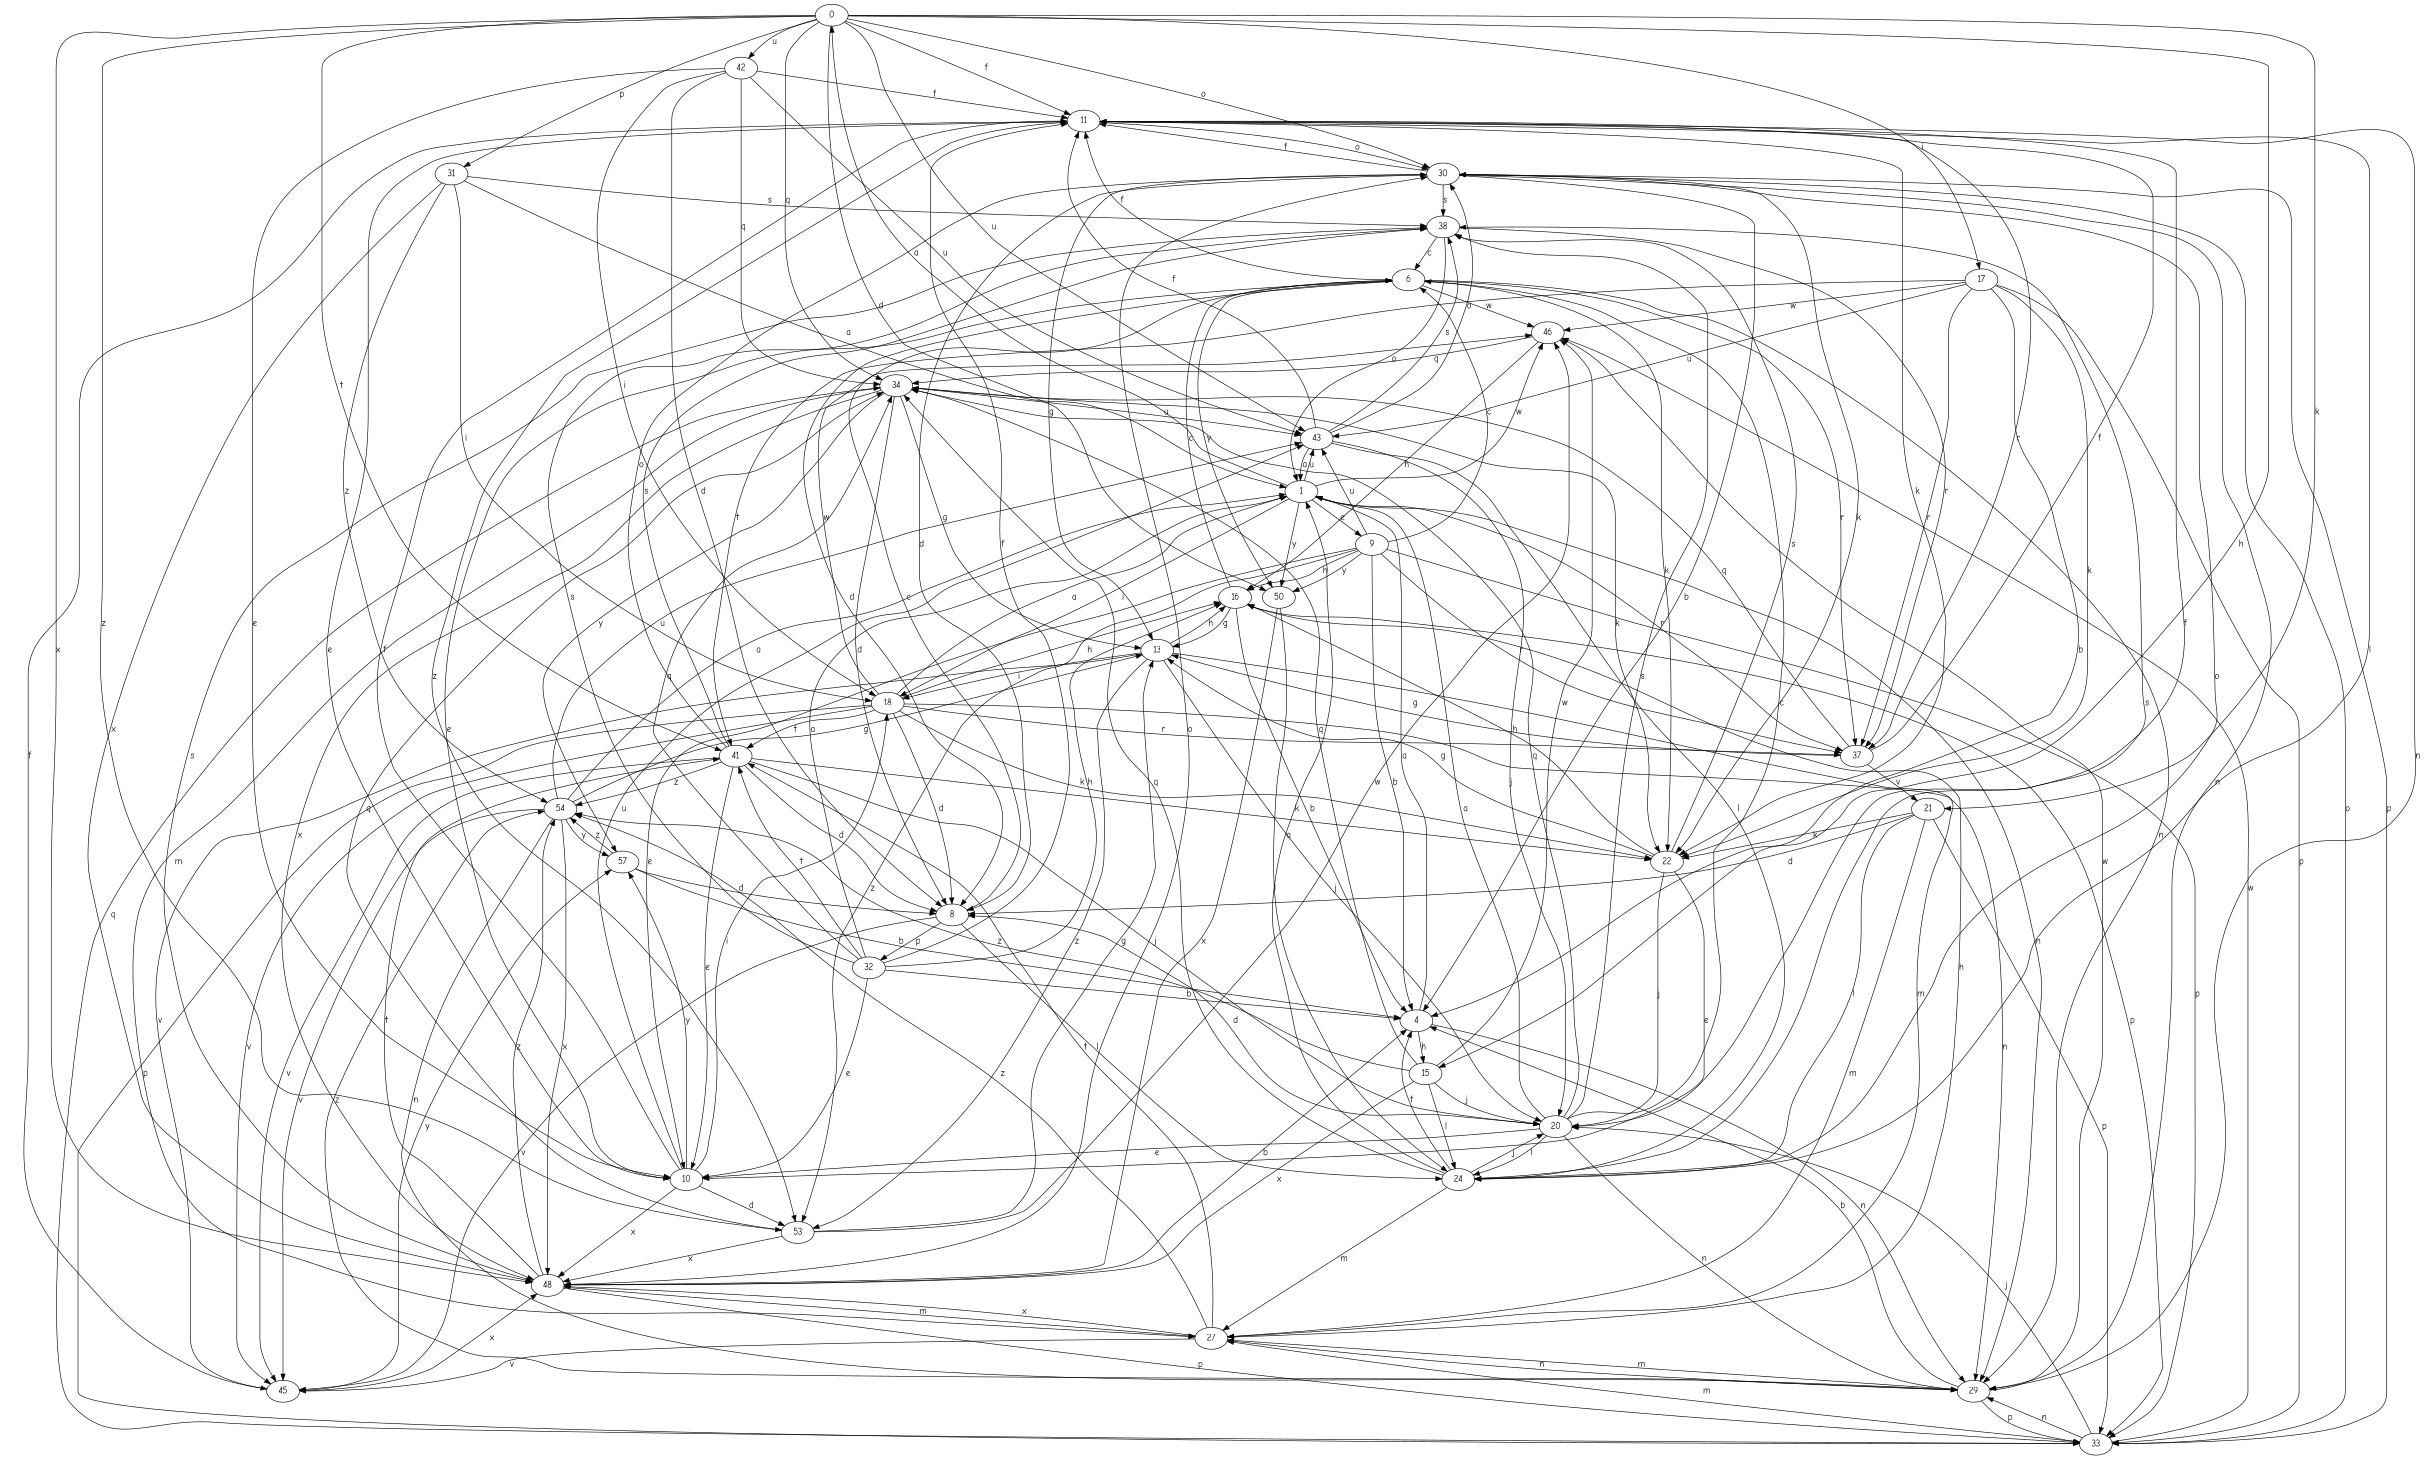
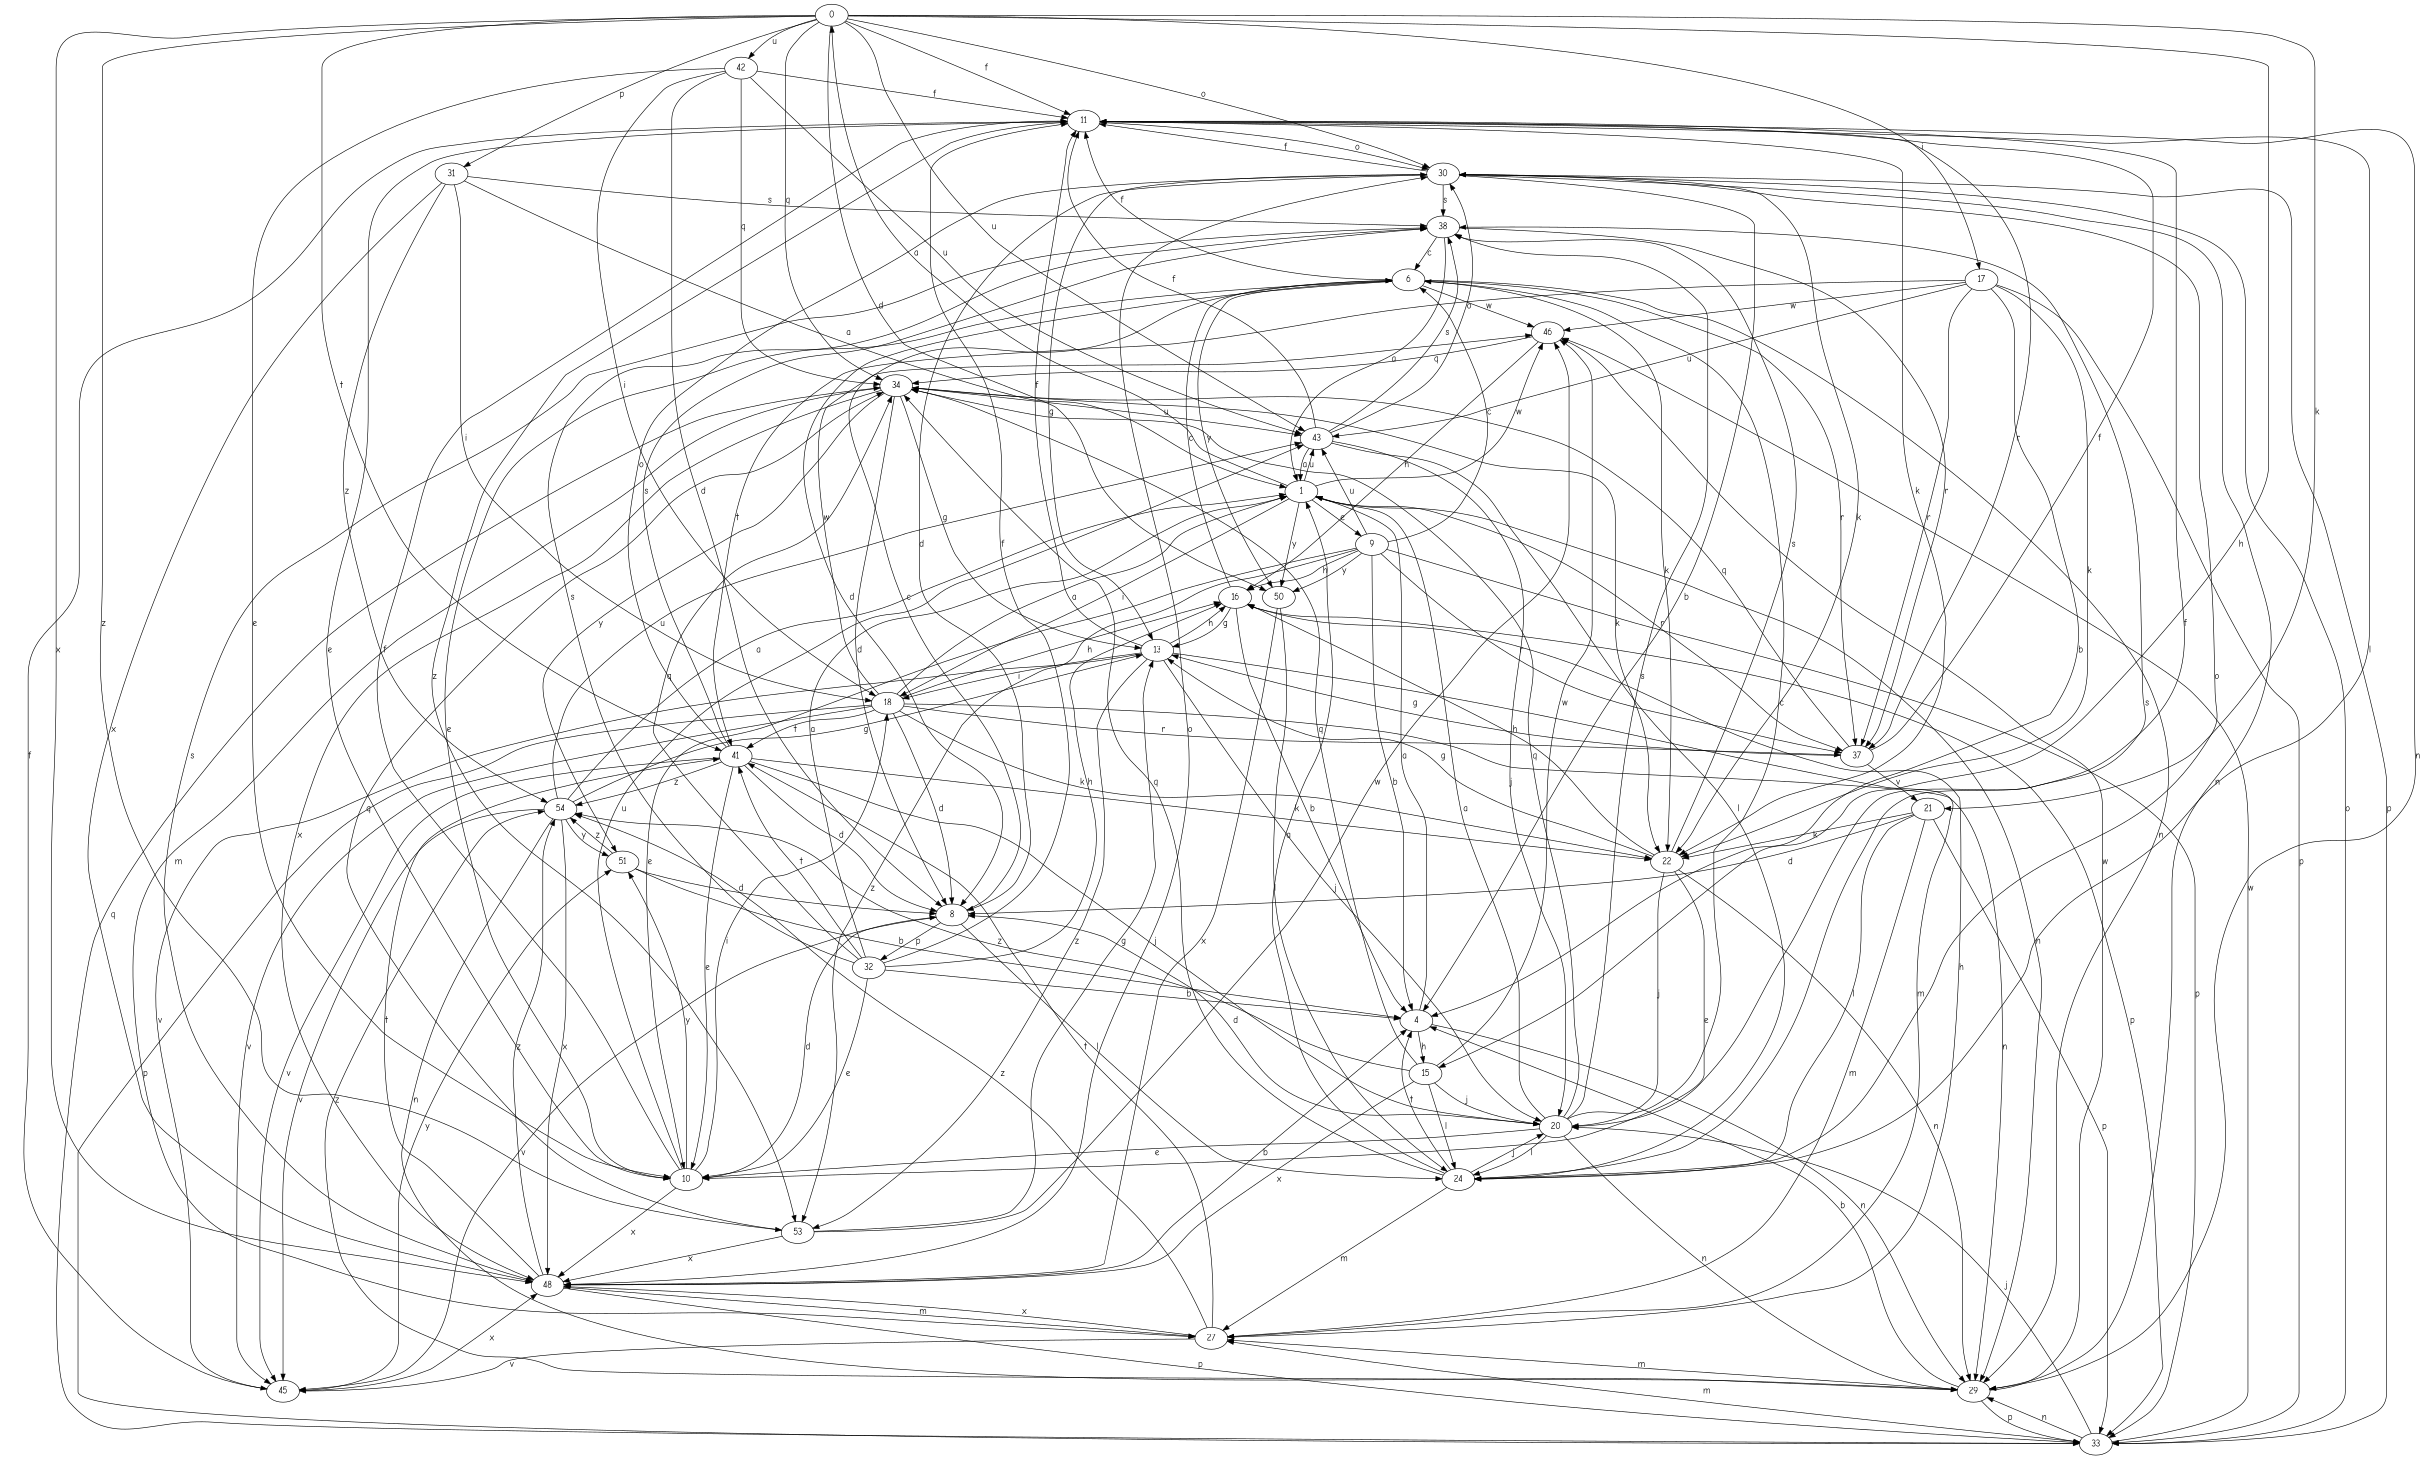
none -> (1037, 426)
(623, 862) -> (623, 862)
(739, 1205) -> (806, 1037)
(1589, 1373) -> (1900, 1081)
